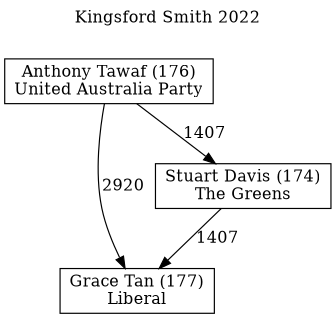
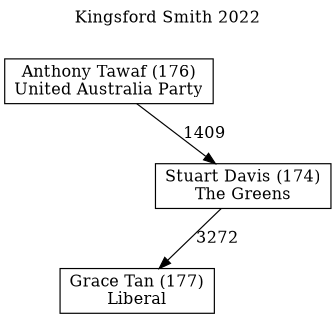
(205, 134) -> (205, 134)
(99, 182) -> none
(218, 238) -> (218, 238)
